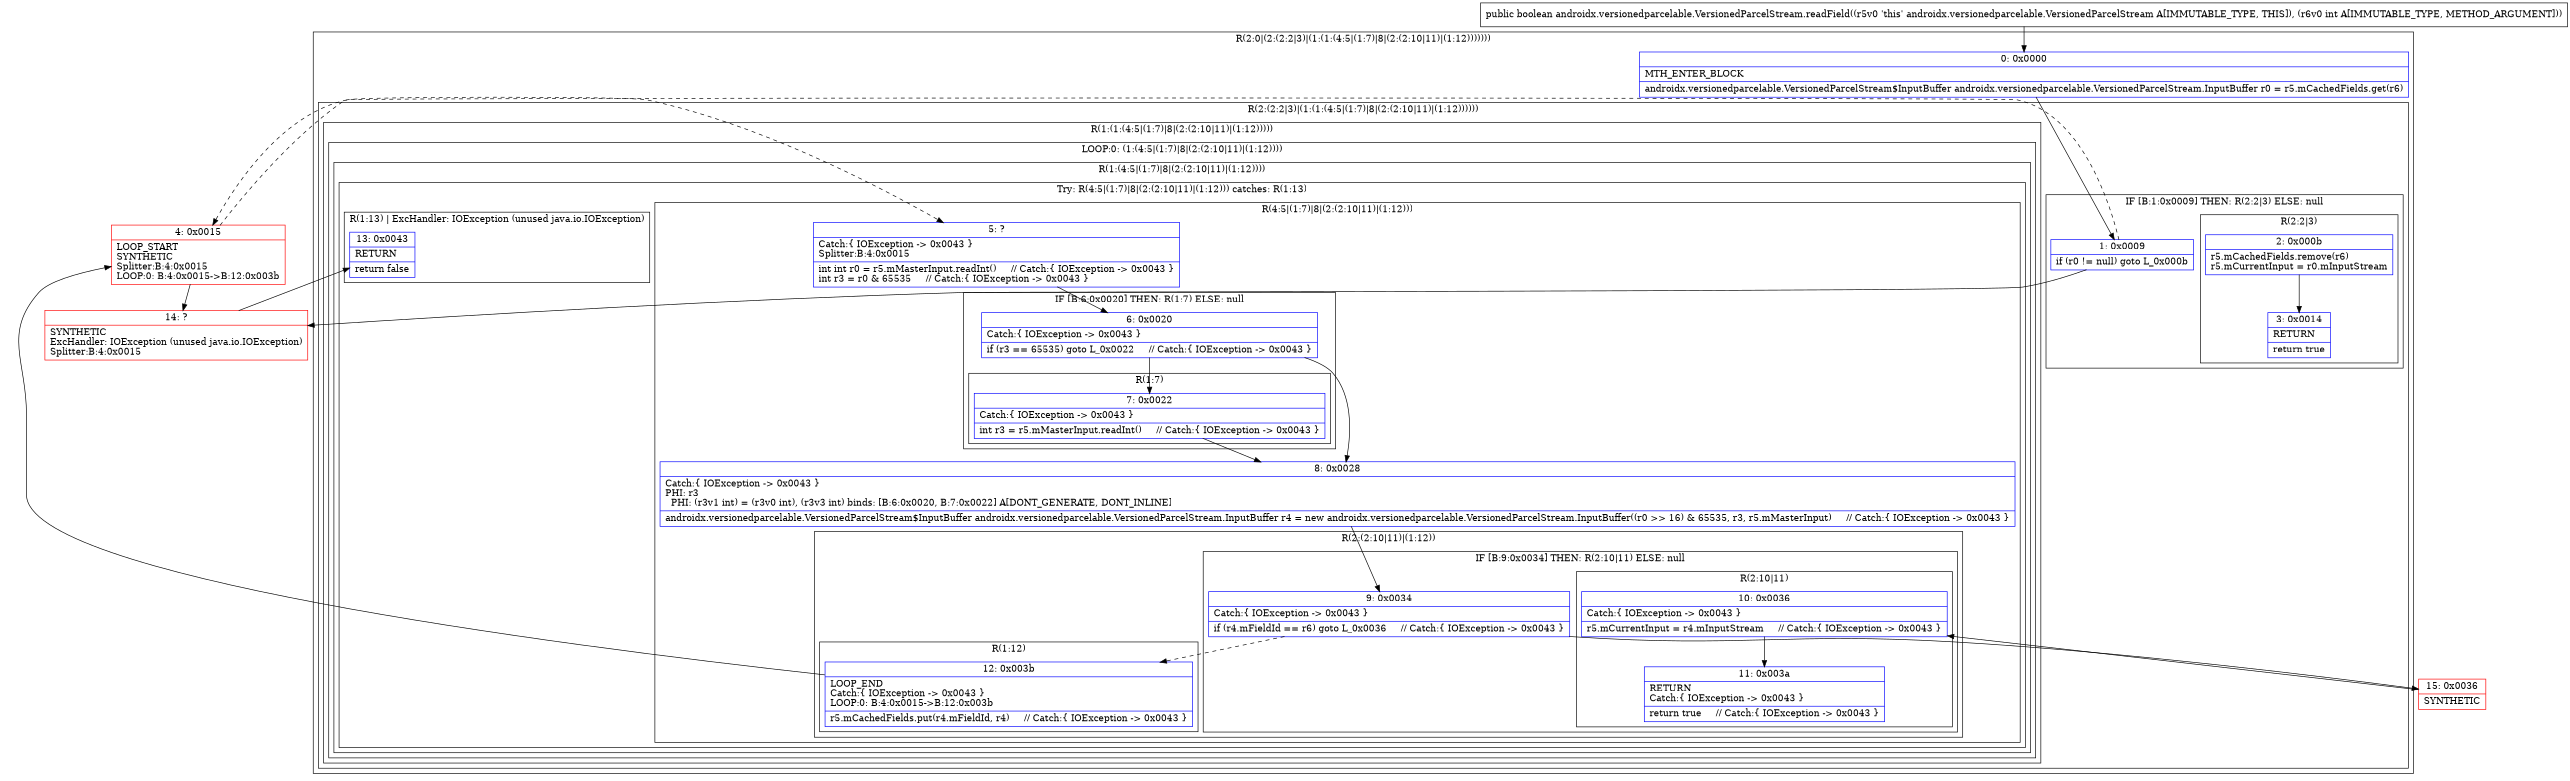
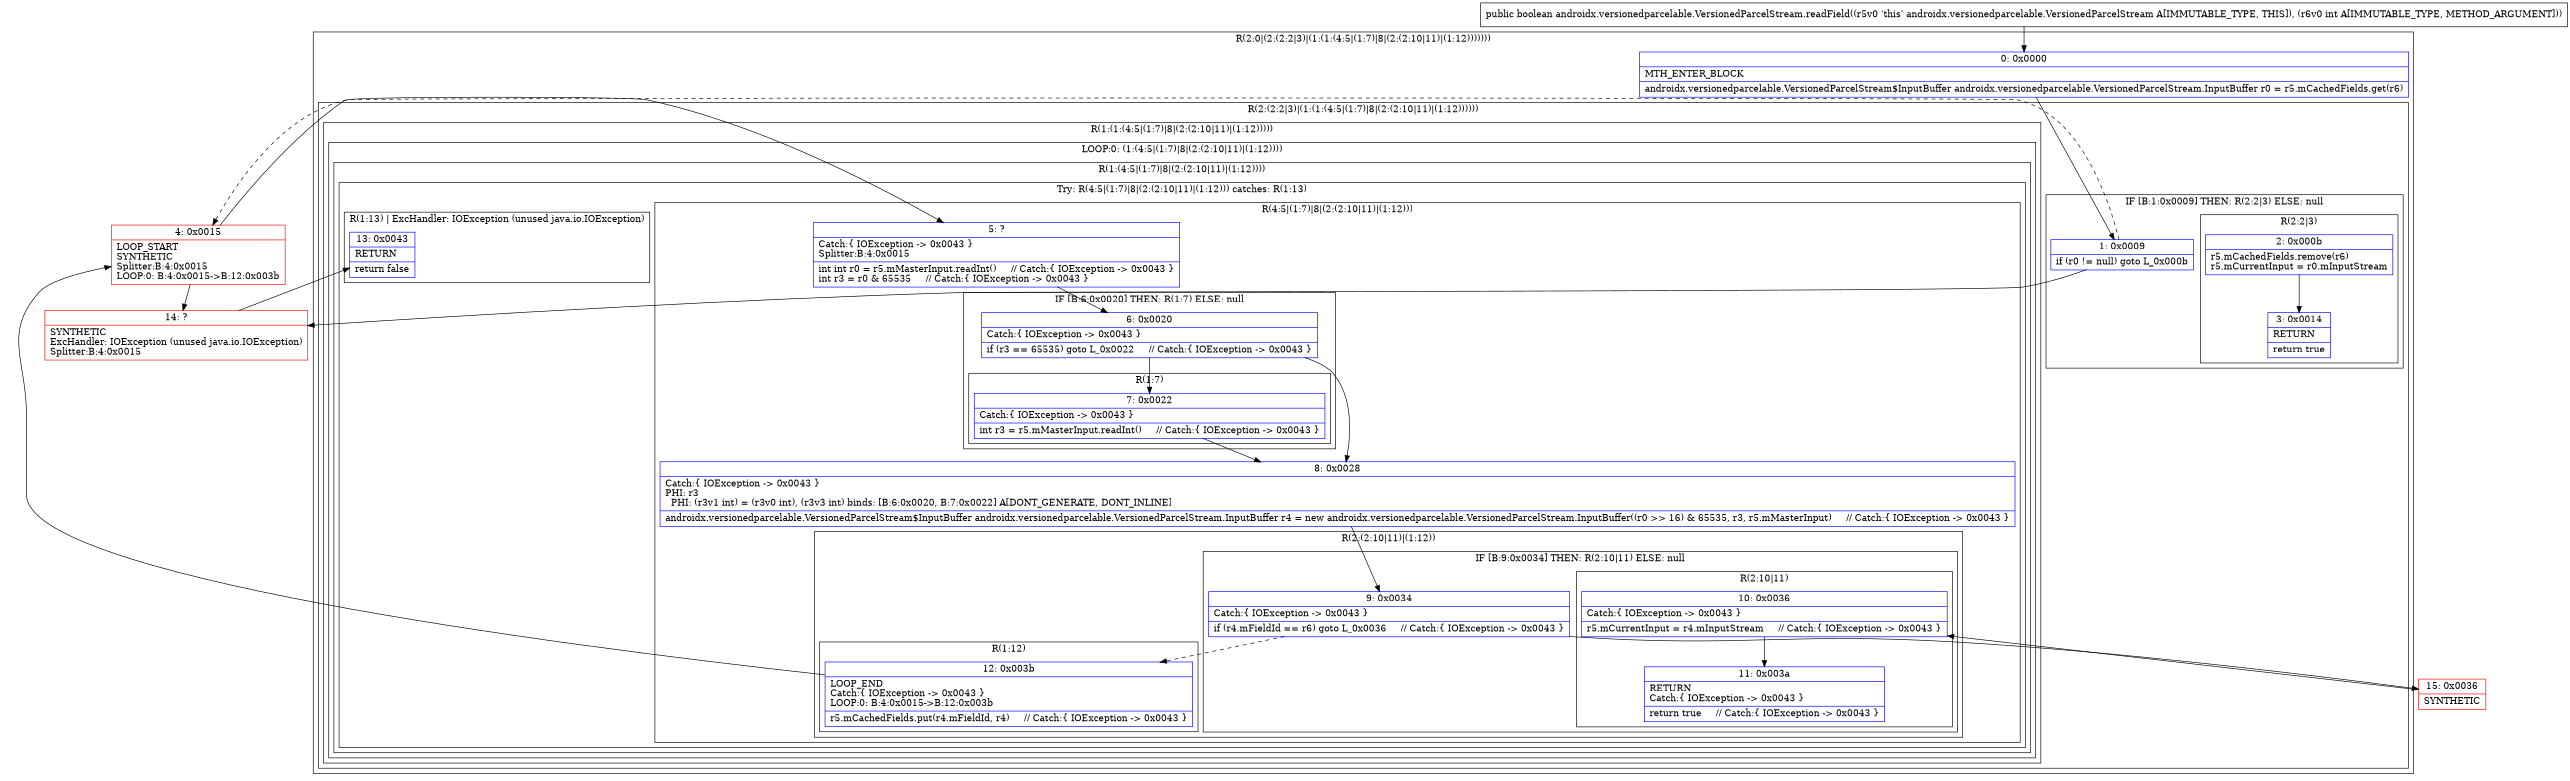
(683, 109) -> (683, 109)
